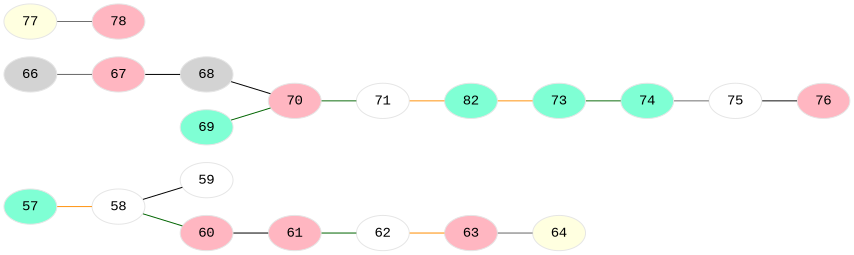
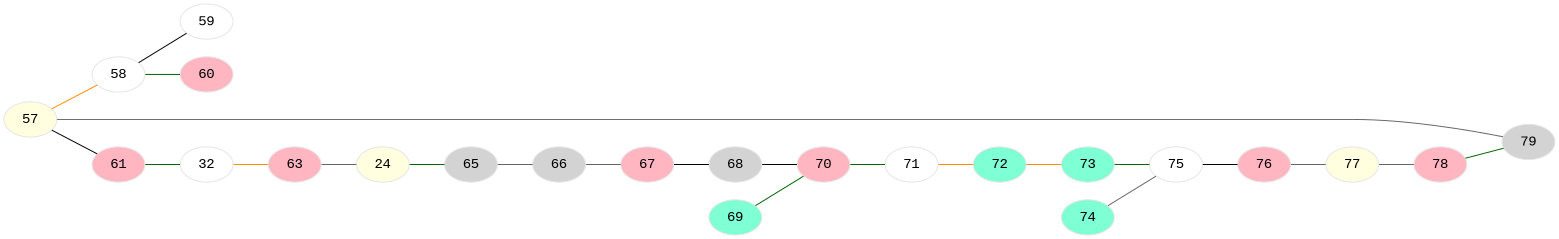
(471, 101) -> (1000, 164)
(603, 101) -> (1132, 164)
none -> (1528, 142)
none -> (471, 164)
none -> (1308, 164)
(30, 207) -> (30, 119)
(251, 233) -> (74, 142)
(383, 233) -> (207, 164)
(559, 233) -> (383, 164)
